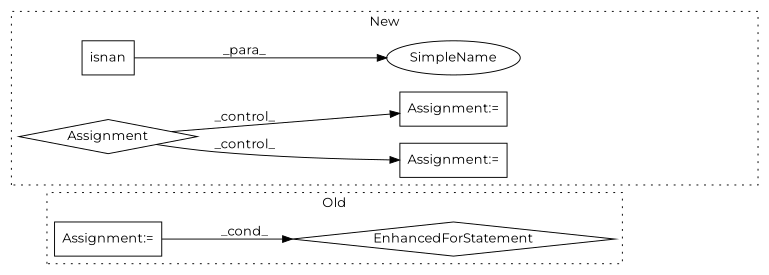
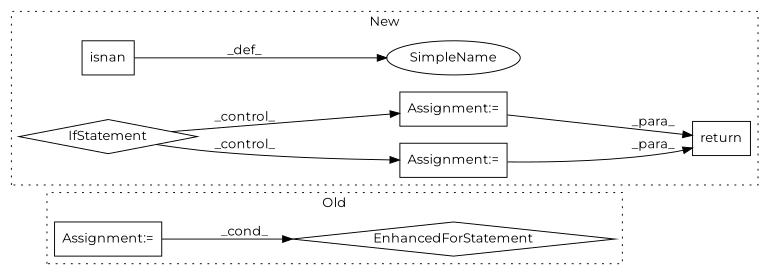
(245, 51) -> (245, 51)
(108, 137) -> (108, 137)
none -> (722, 138)
